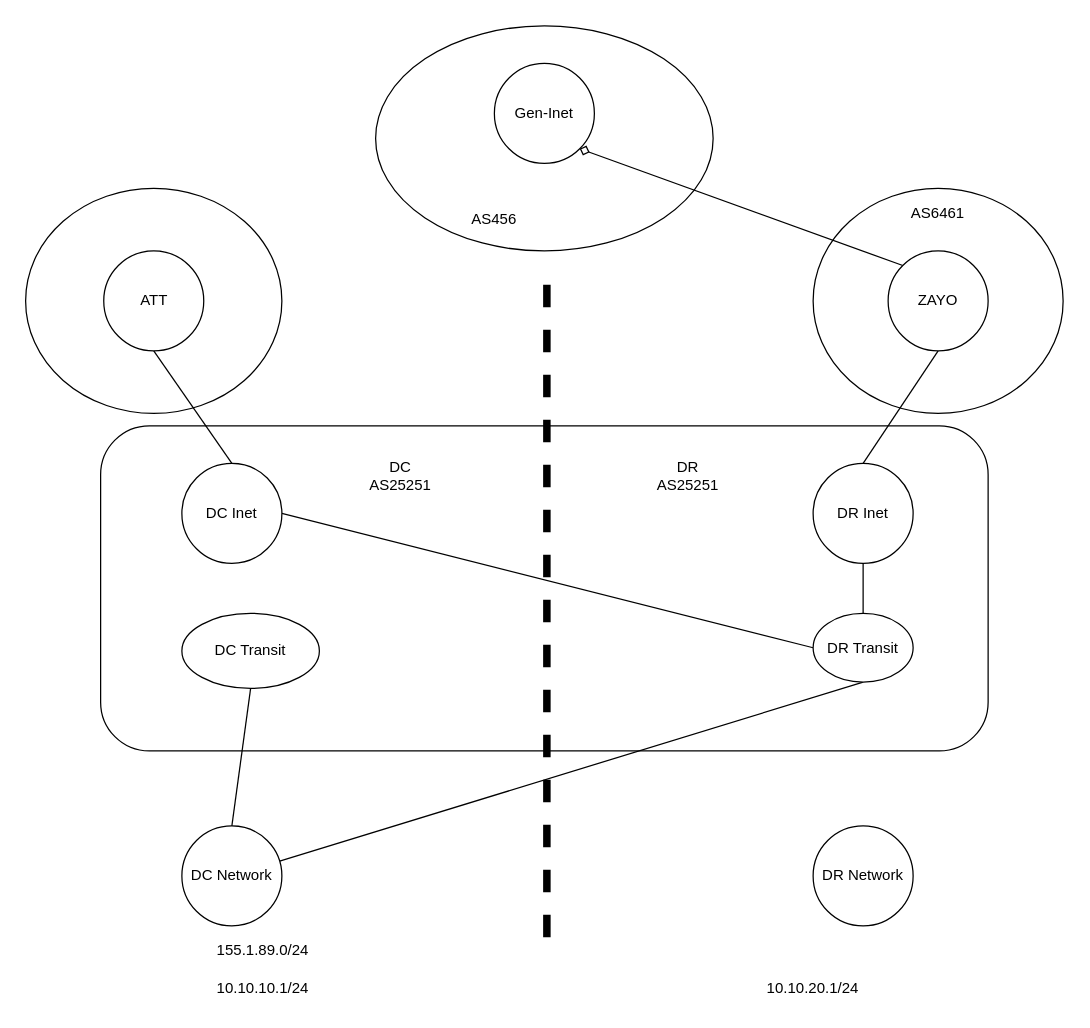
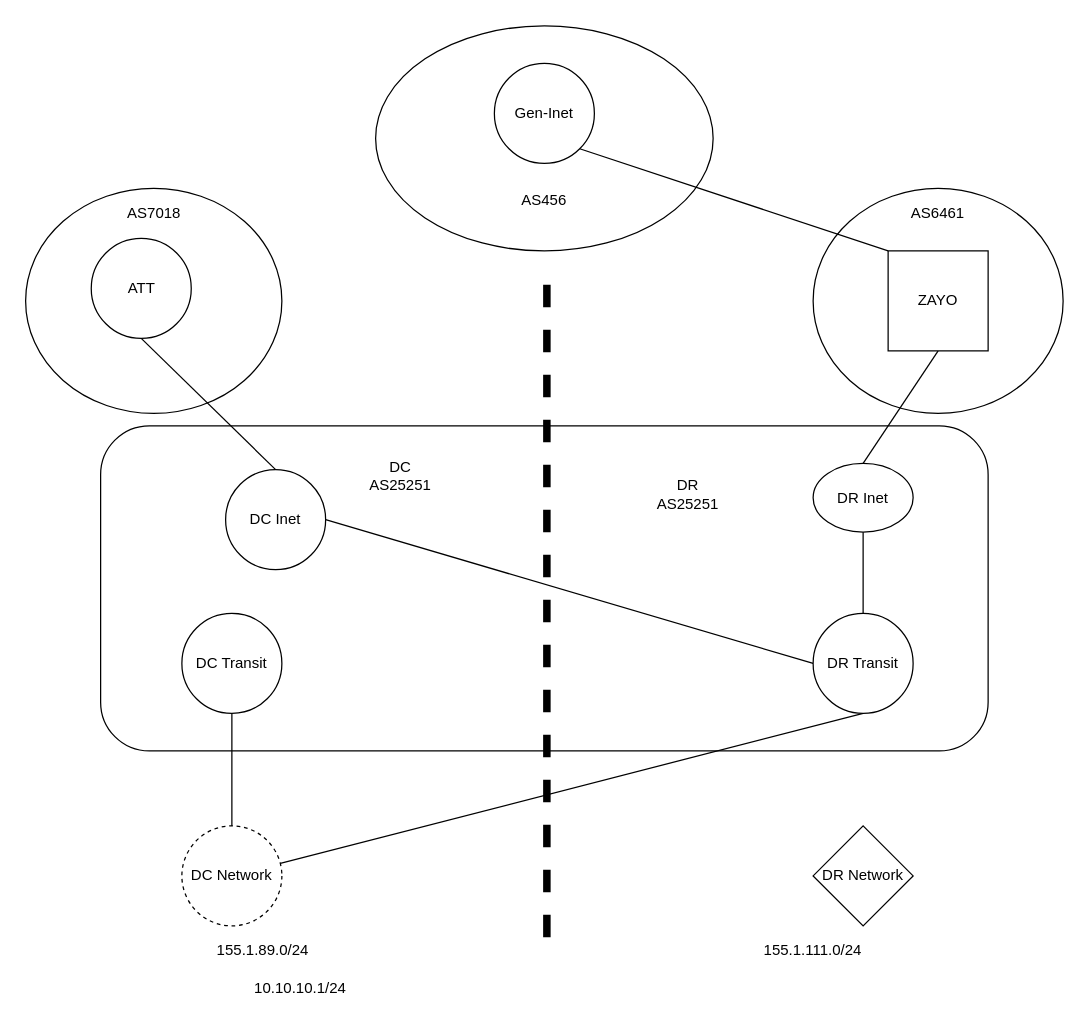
(746, 209) -> (734, 200)
none -> (154, 213)
(494, 219) -> (544, 201)
(154, 301) -> (141, 288)
(938, 301) -> (938, 301)
(688, 476) -> (688, 494)
(232, 513) -> (276, 519)
(863, 513) -> (863, 498)
(863, 648) -> (863, 663)
(251, 651) -> (232, 663)
(232, 876) -> (232, 876)
(863, 876) -> (863, 876)
none -> (813, 951)
(263, 988) -> (301, 988)
(813, 988) -> none
